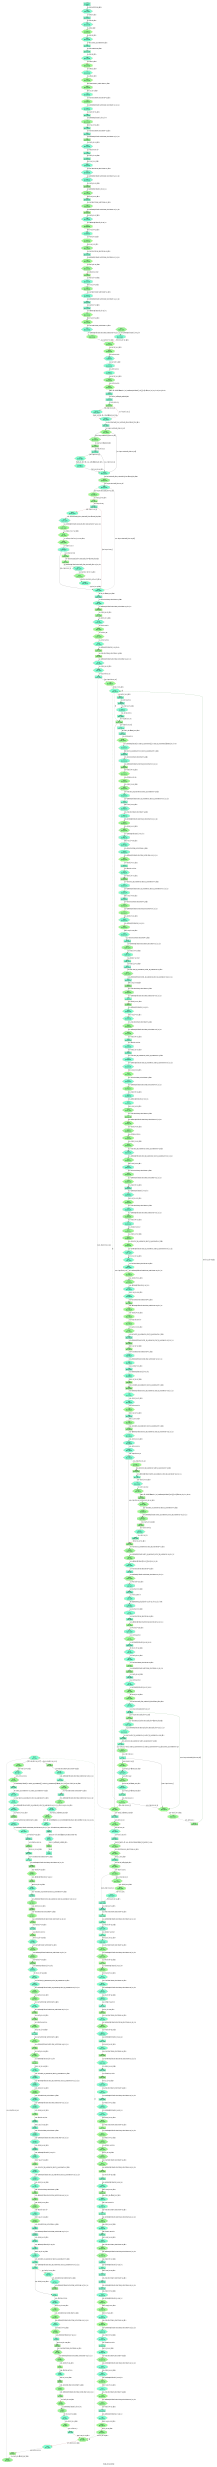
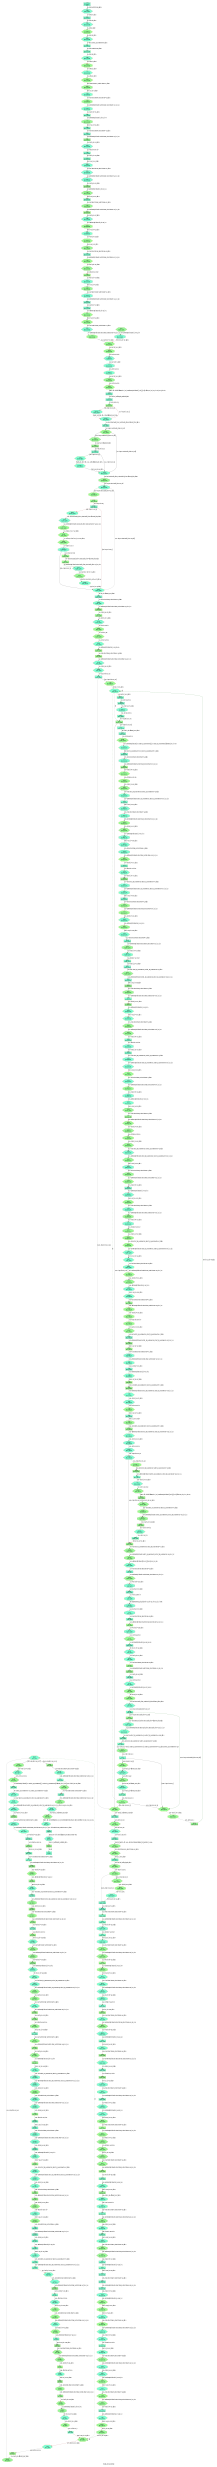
(94, 498) -> none
(35, 2288) -> (55, 2291)
